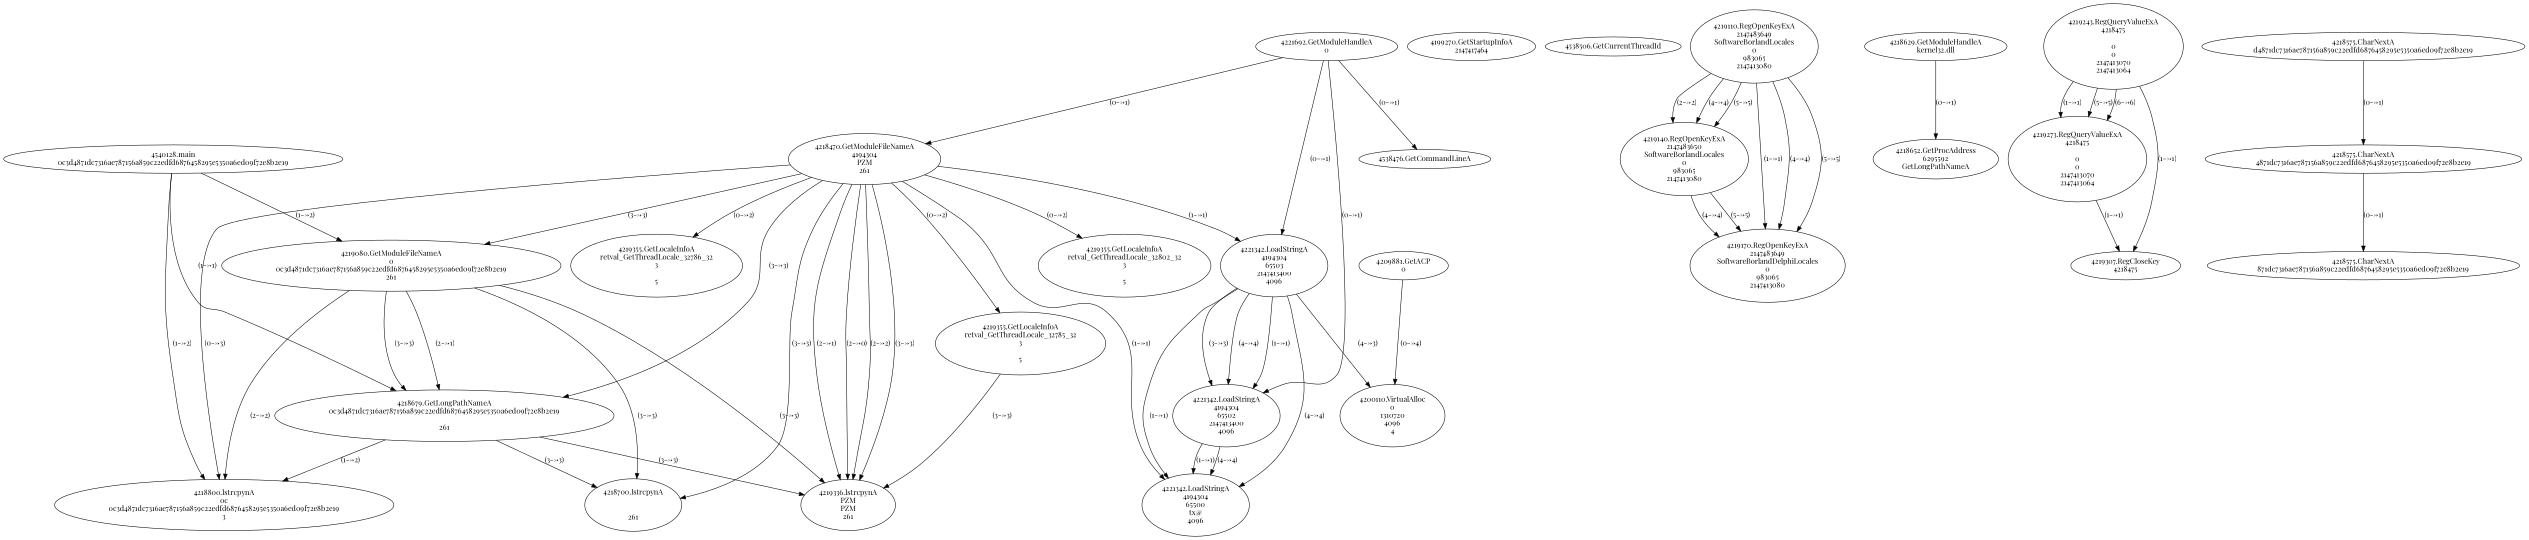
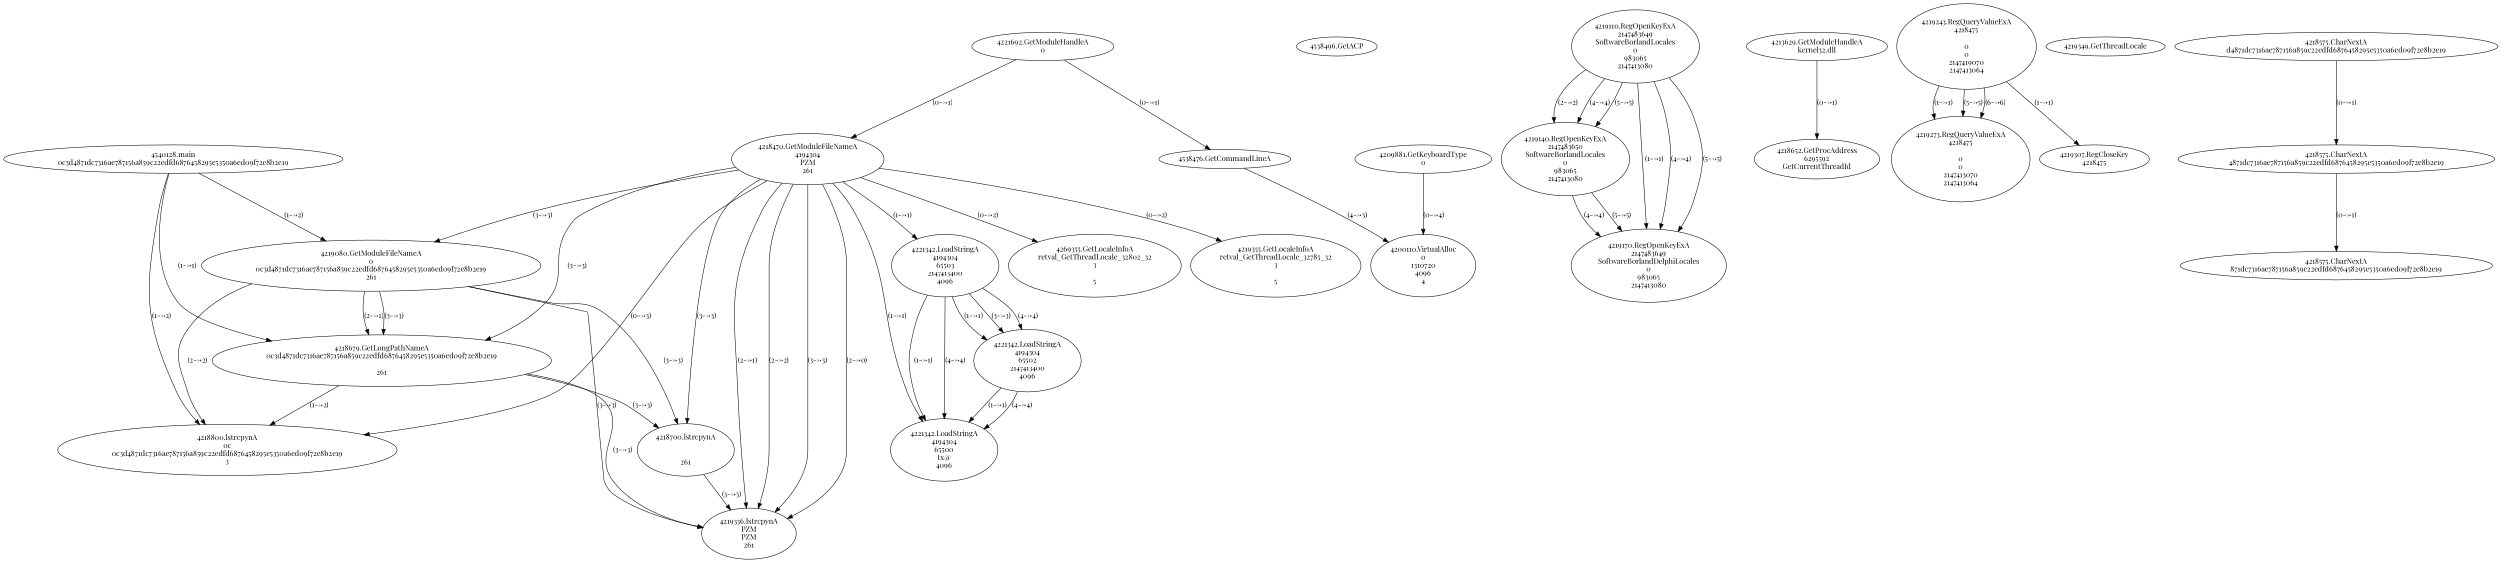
(1472, 46) -> none
(1613, 46) -> none
(1936, 46) -> (1817, 47)
(2114, 46) -> (1967, 47)
none -> (1337, 47)
none -> (2106, 47)
(1303, 145) -> none
(1936, 159) -> (1817, 159)
(2107, 223) -> none
(1344, 255) -> none
(657, 266) -> none
(1125, 266) -> (1095, 266)
(1404, 266) -> (1423, 159)
(1332, 339) -> (1315, 202)
(950, 436) -> (715, 490)
